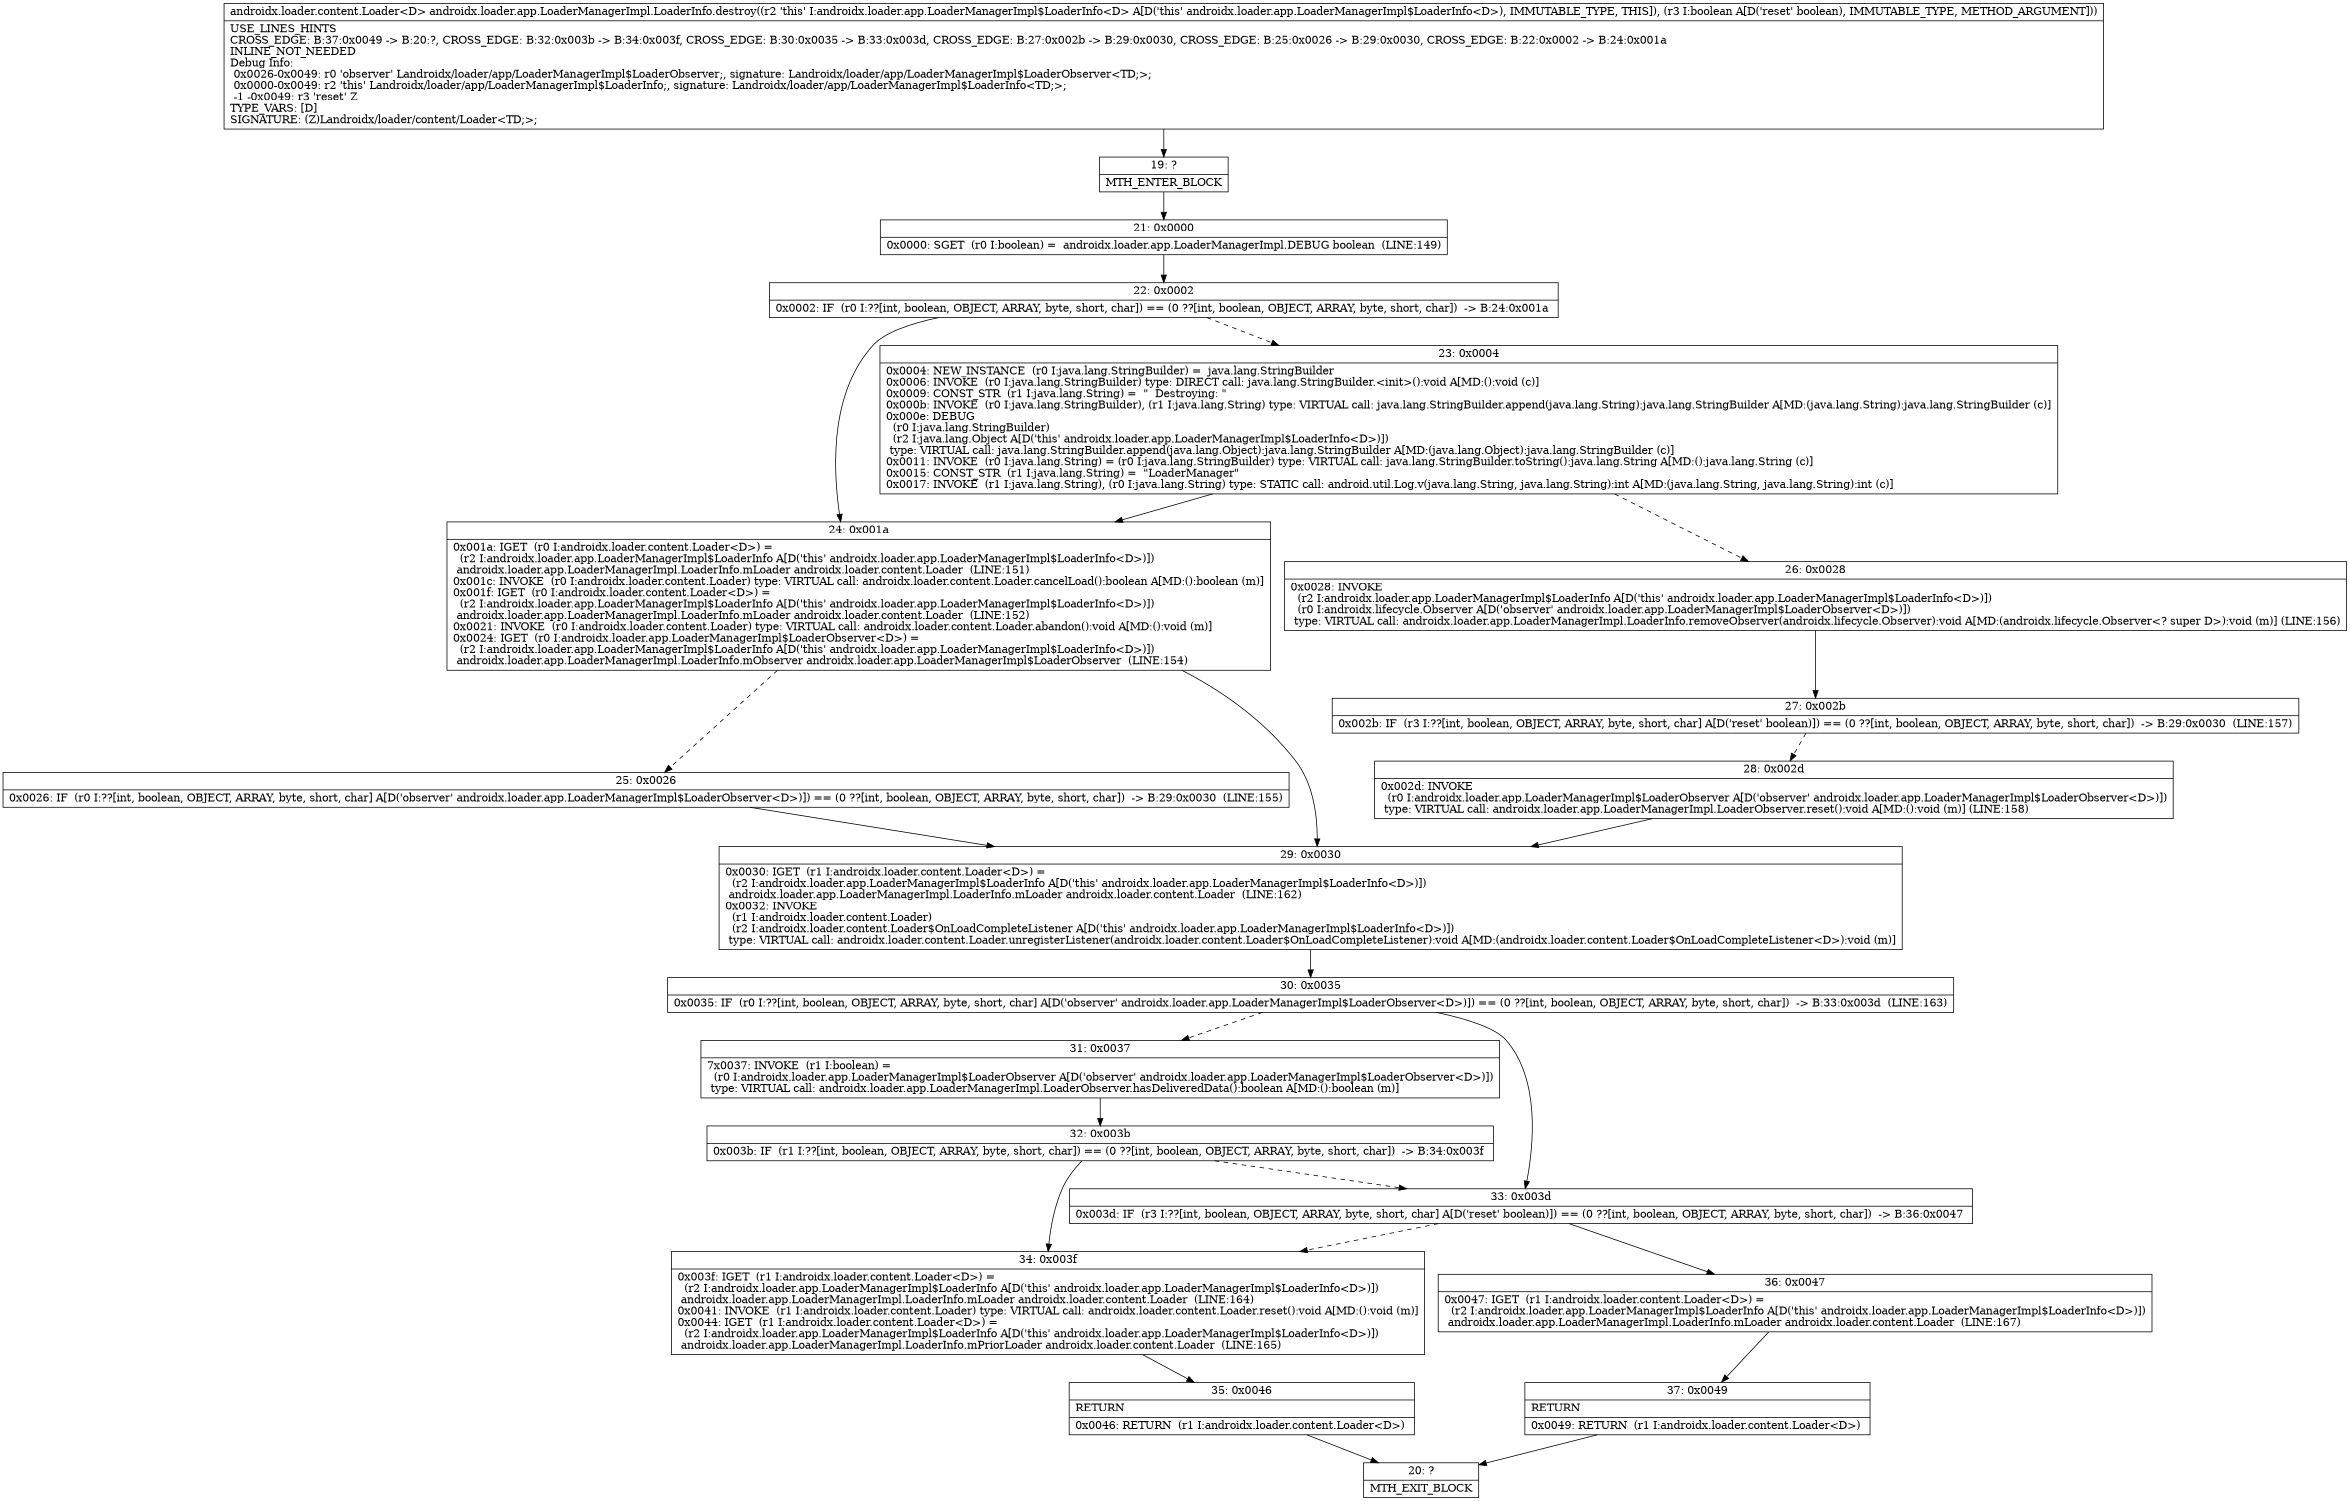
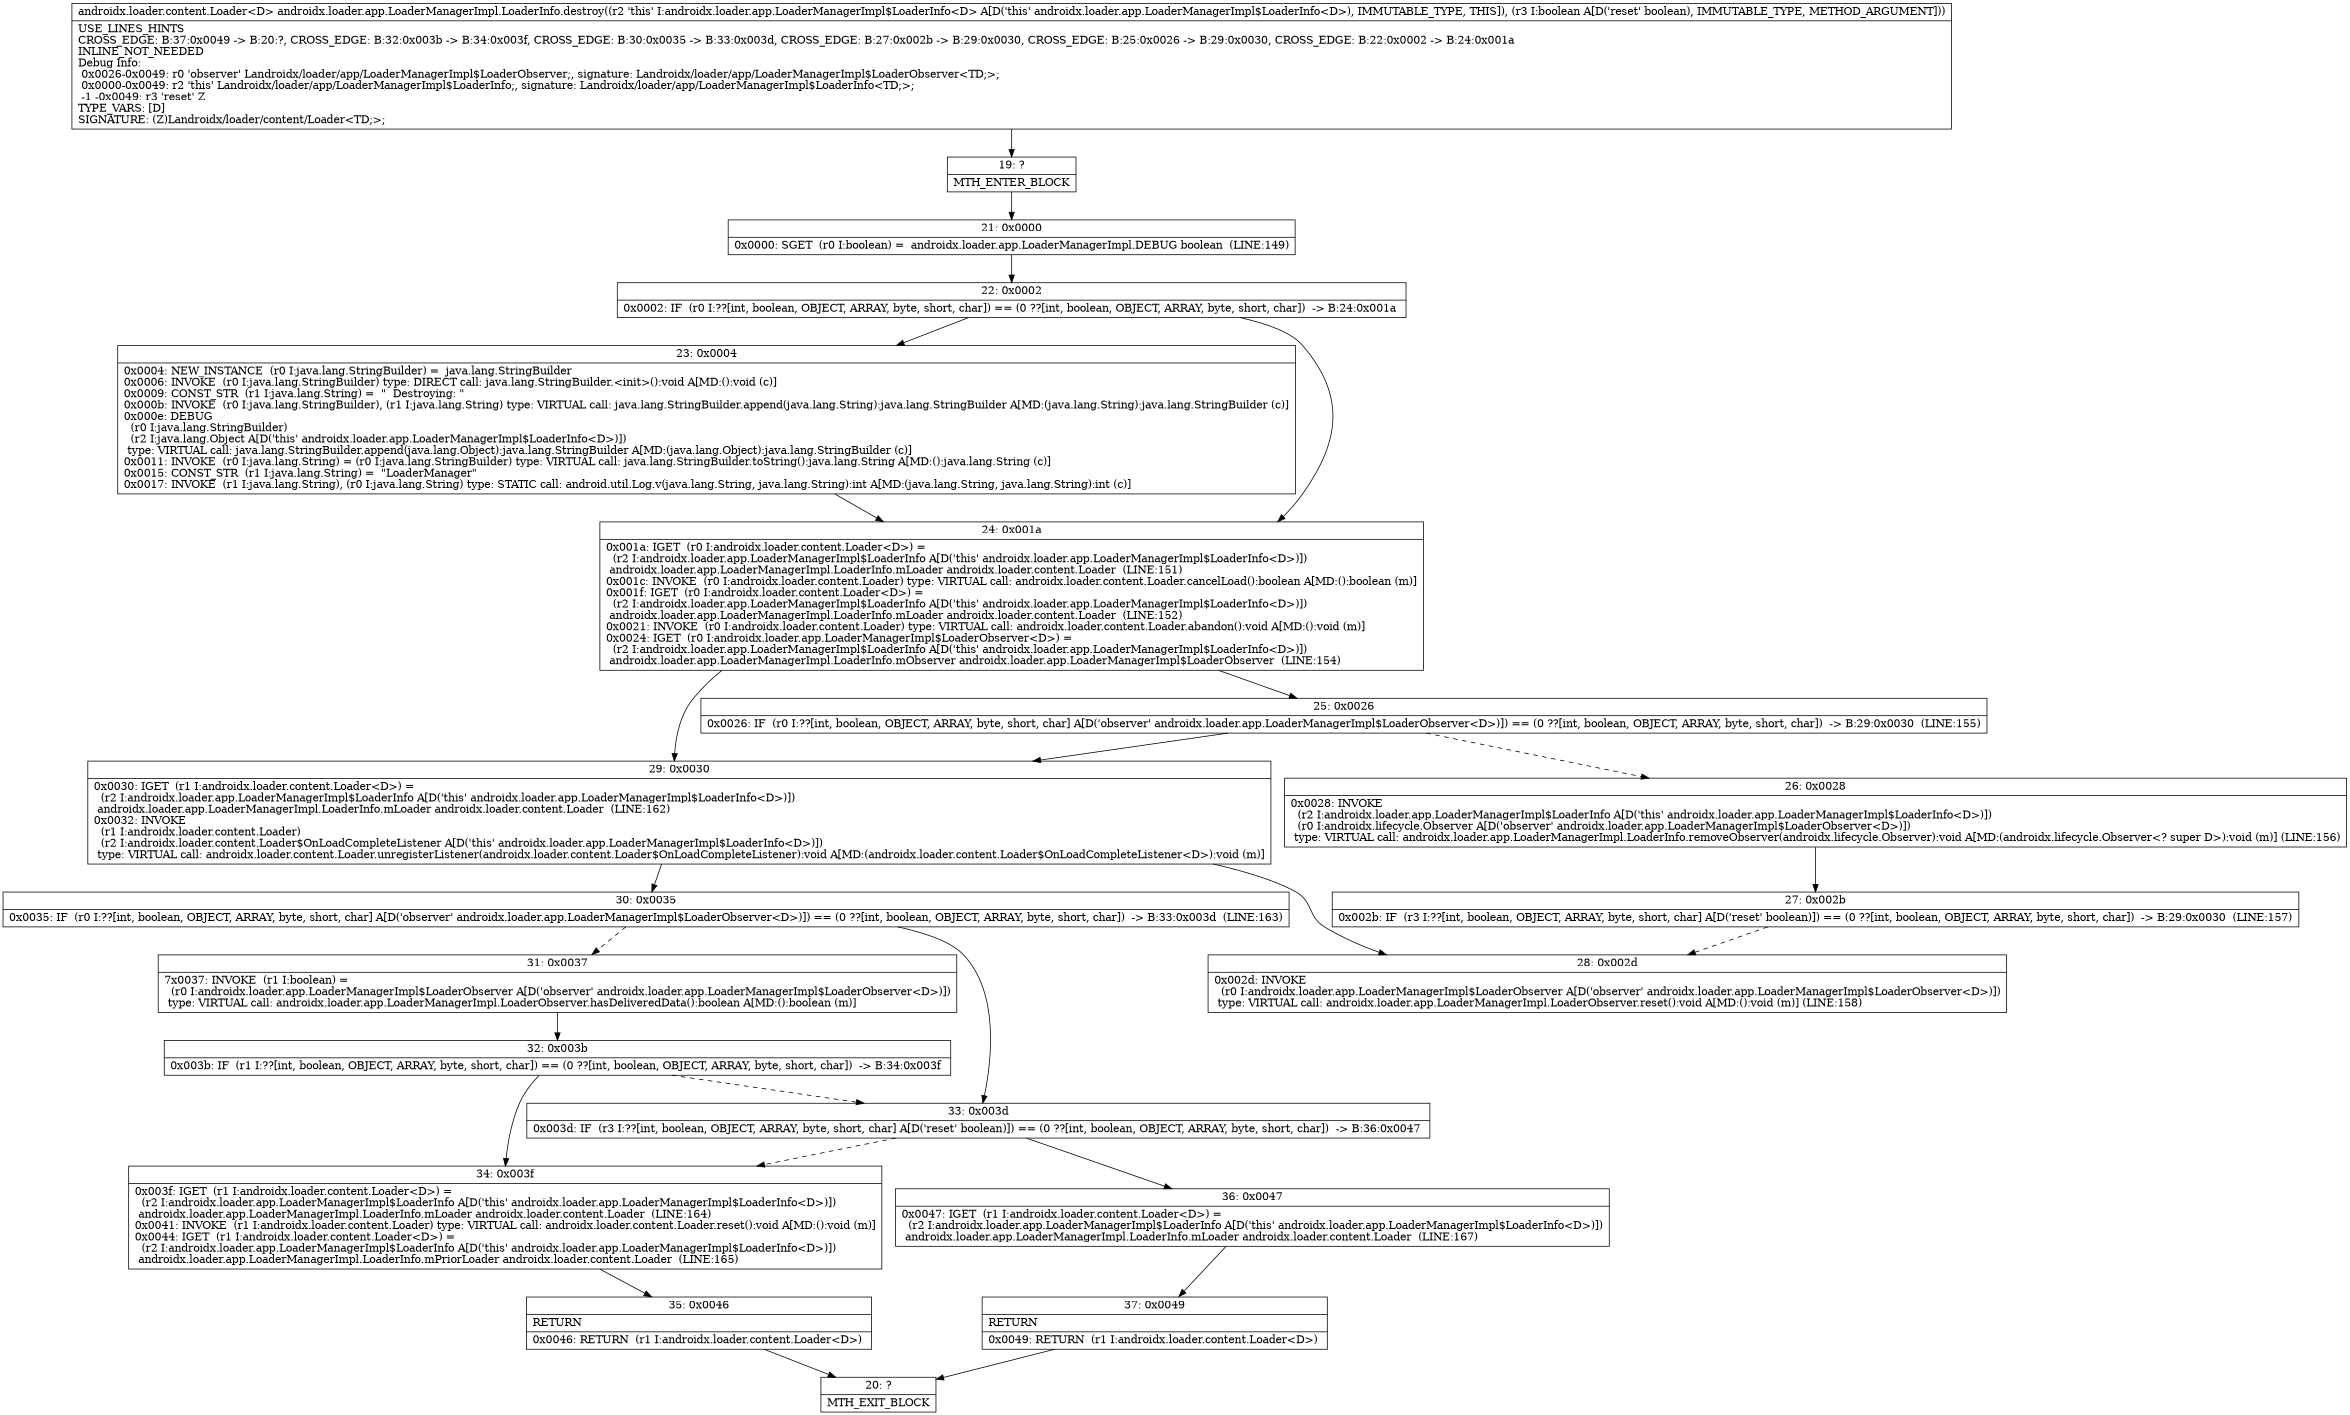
(1239, 330) -> (936, 330)
(1678, 526) -> (1534, 755)
(724, 719) -> (1254, 683)
(1595, 832) -> (1303, 898)
